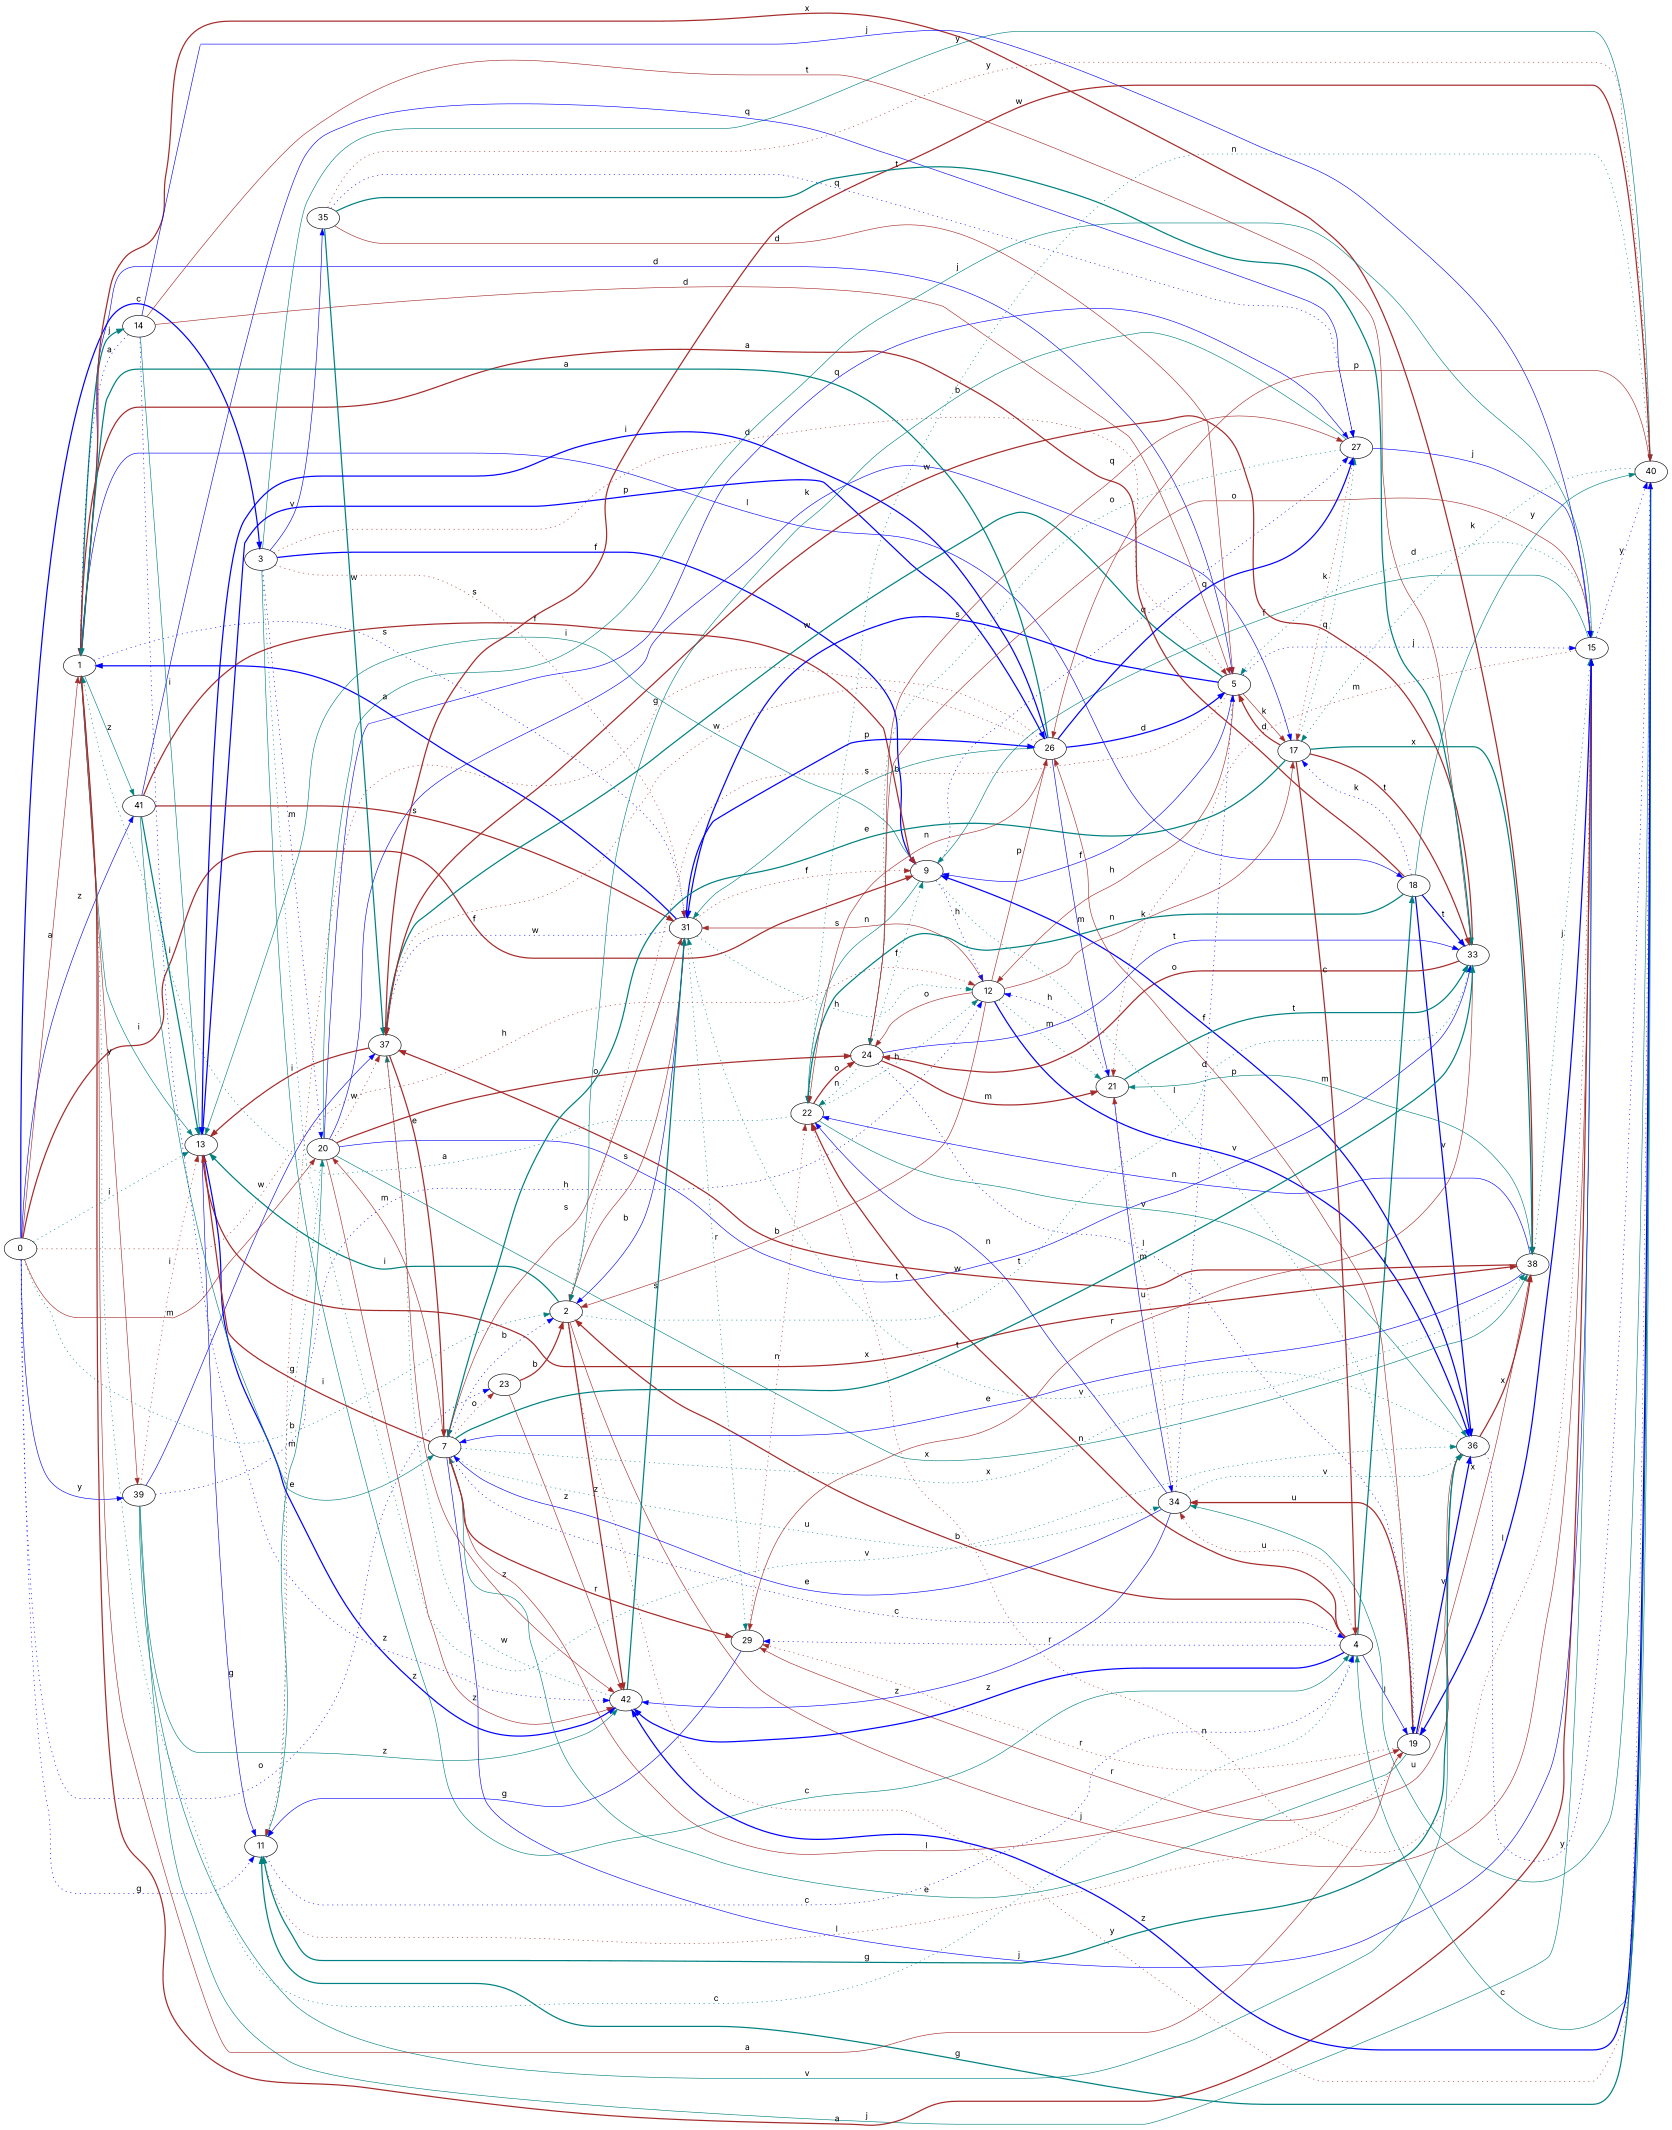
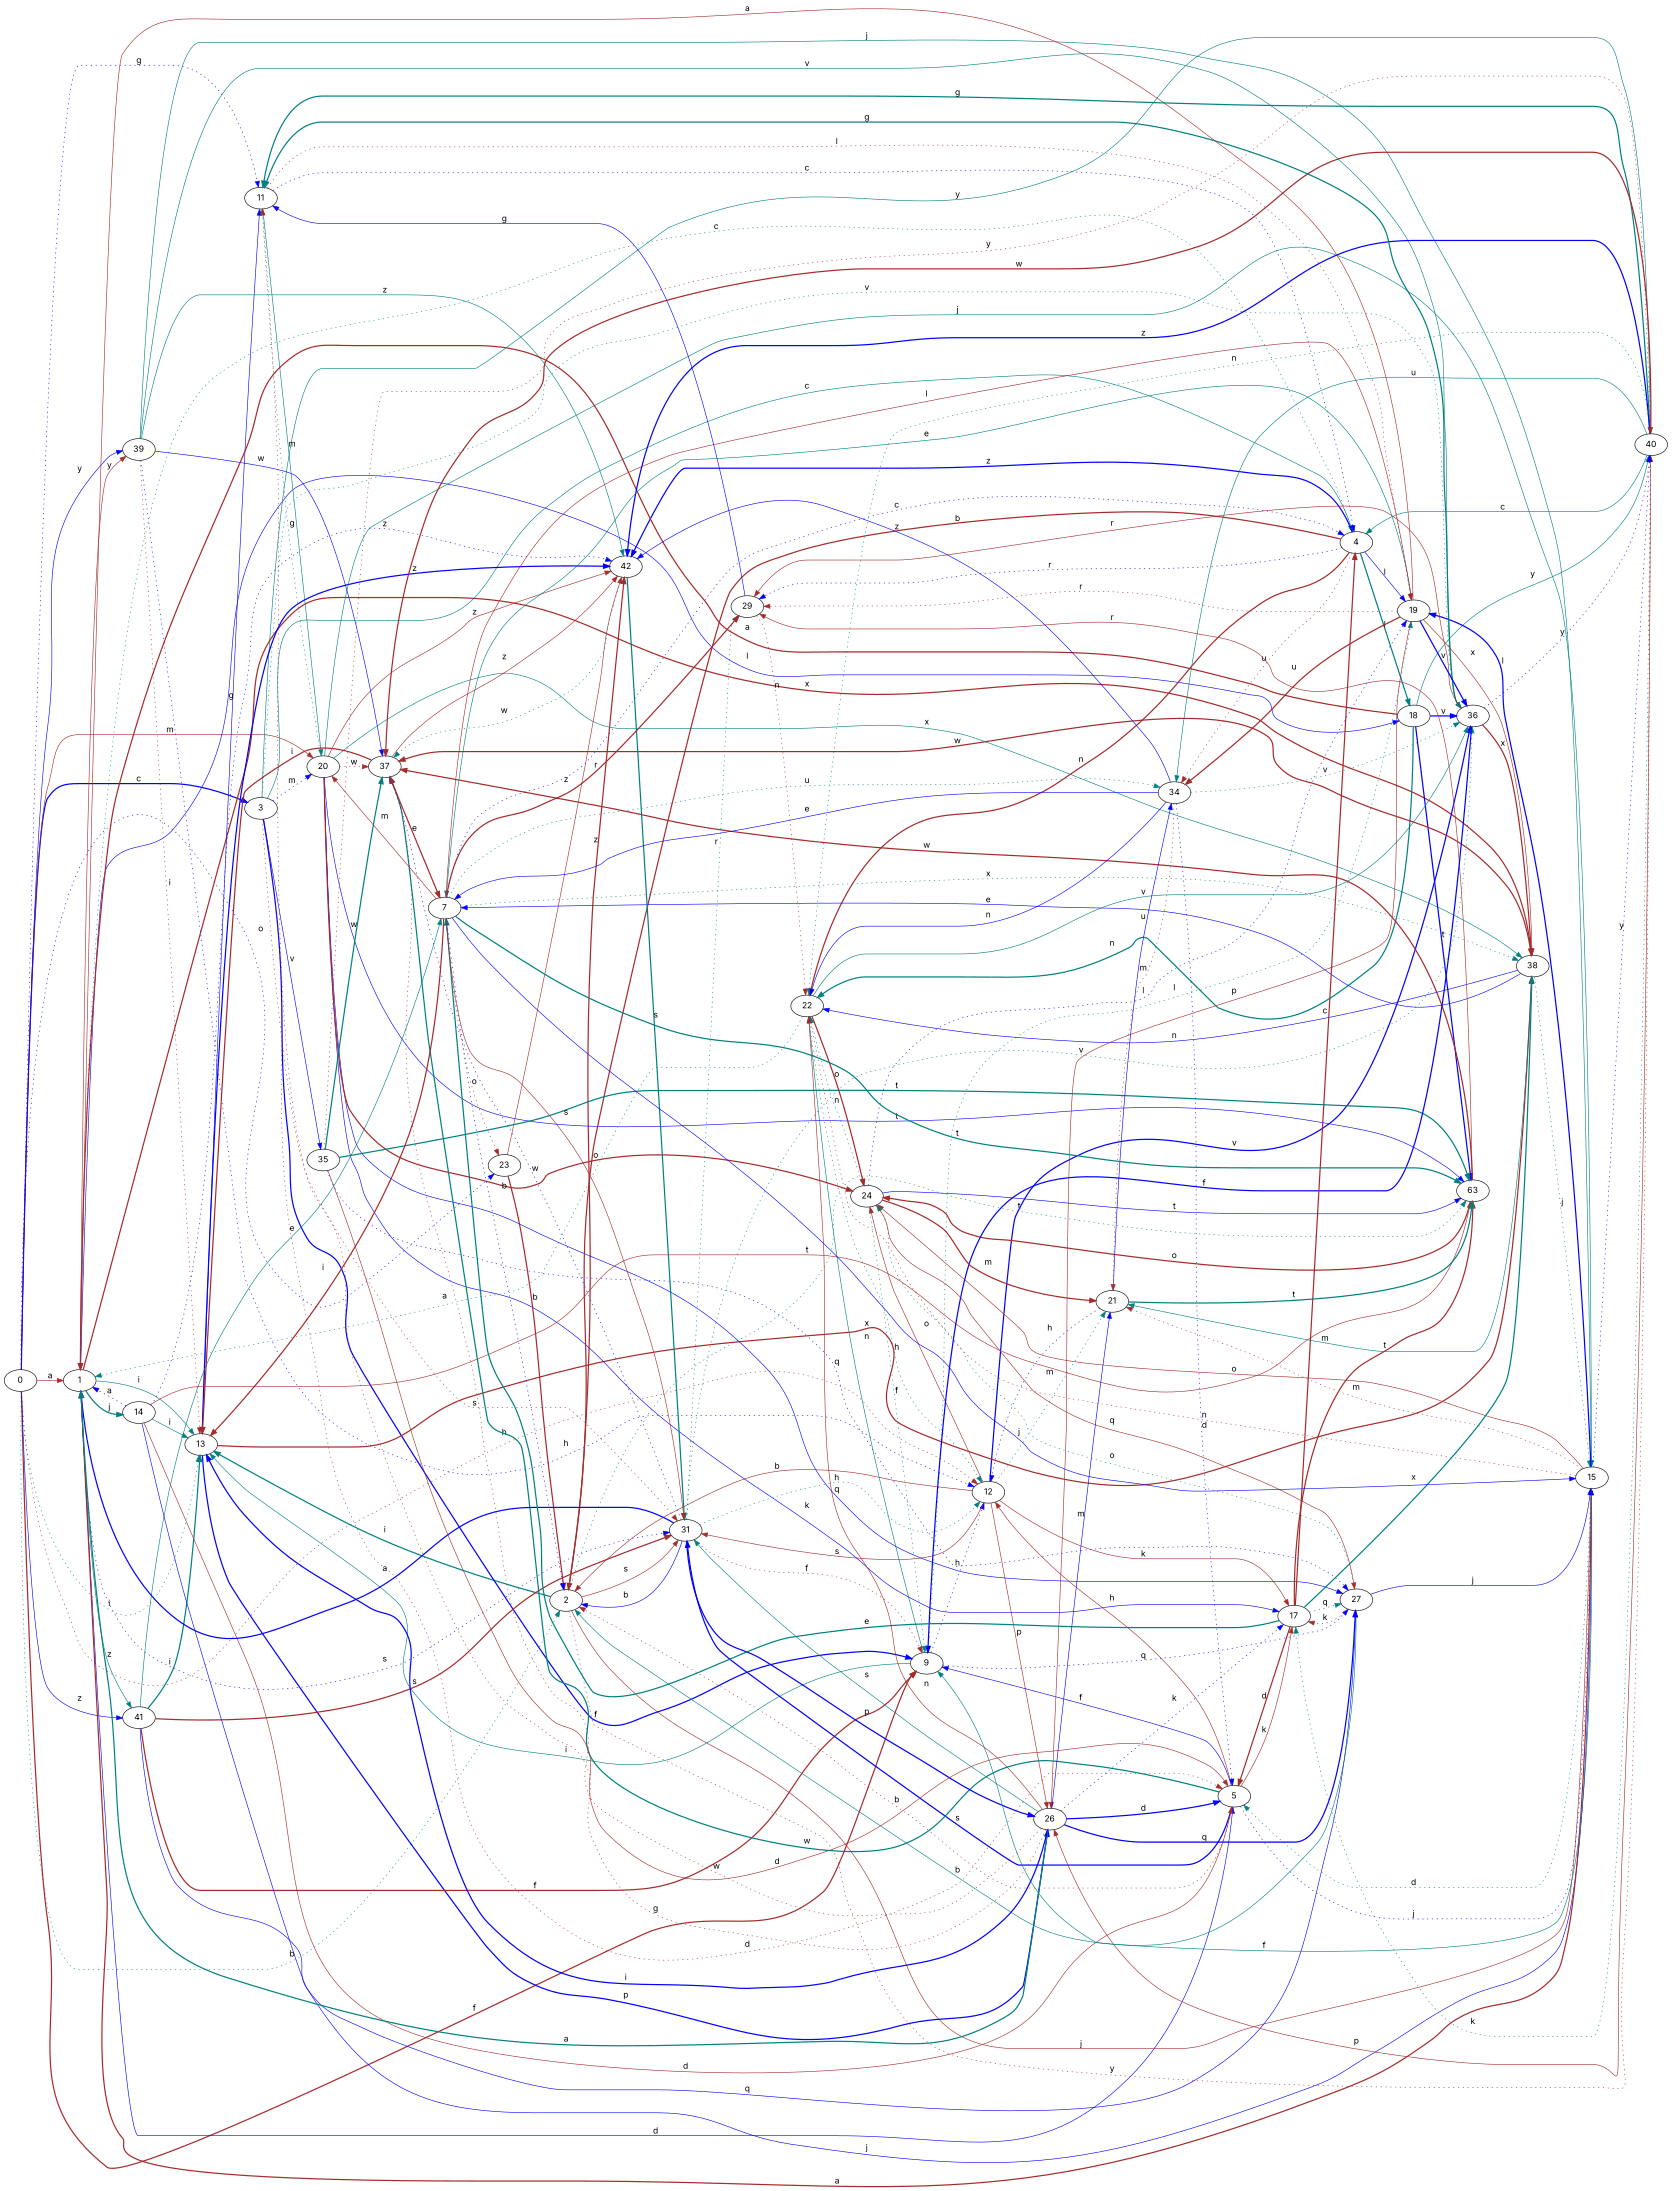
(1374, 806) -> (1170, 1720)
(1473, 955) -> (1473, 1191)
(956, 1375) -> (1040, 1052)
